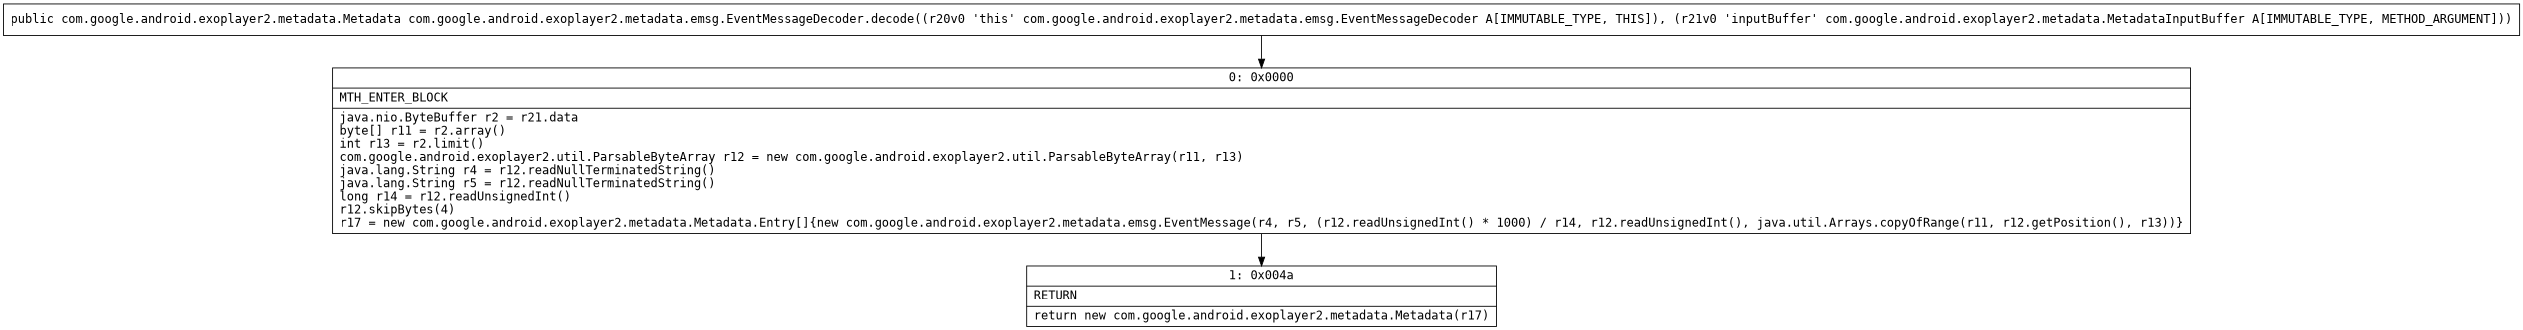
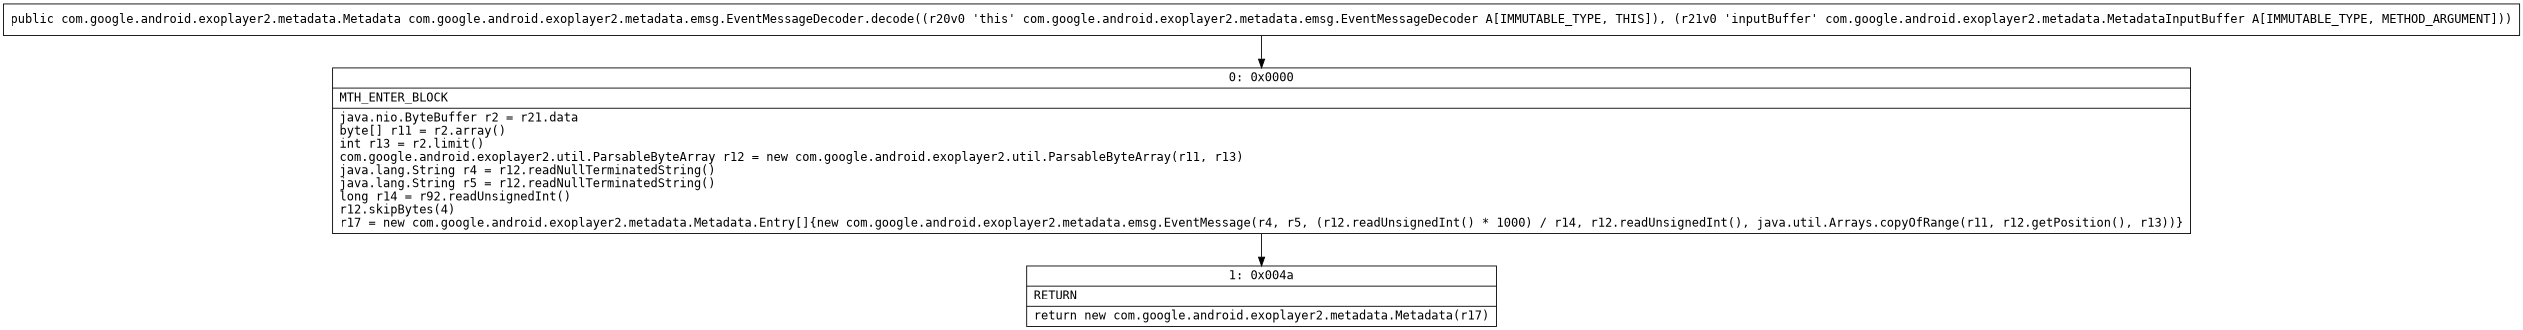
(456, 197) -> (456, 197)
